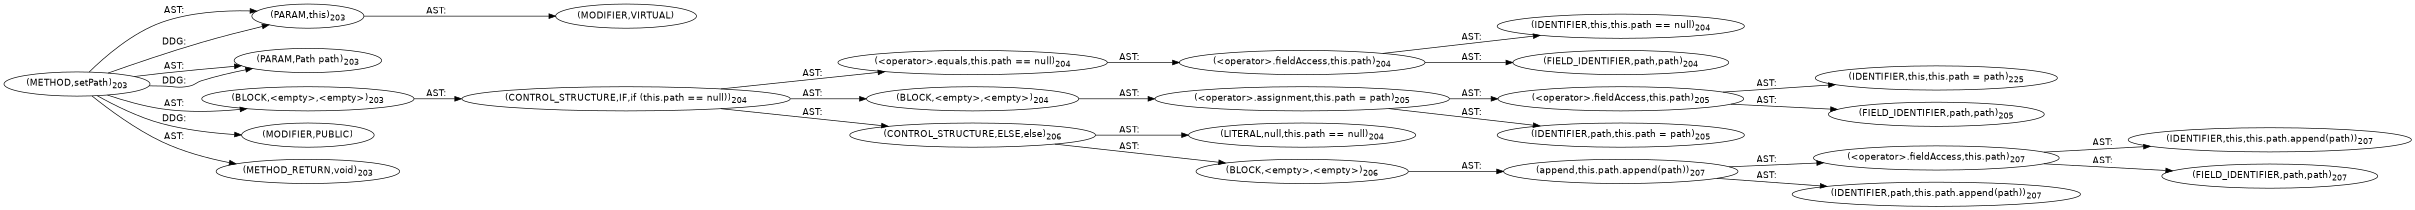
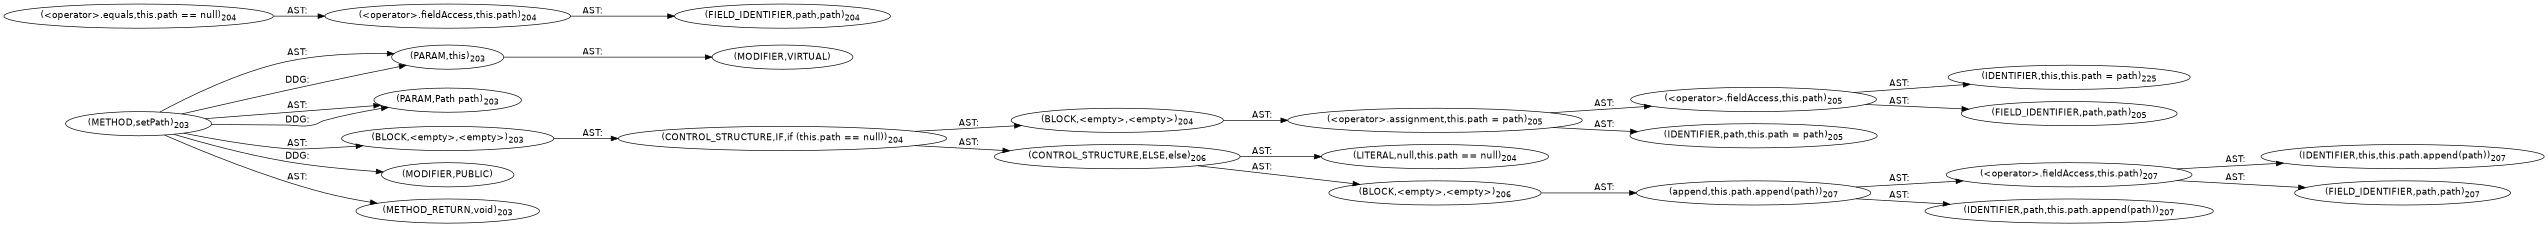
(1621, 26) -> none
(799, 81) -> none
